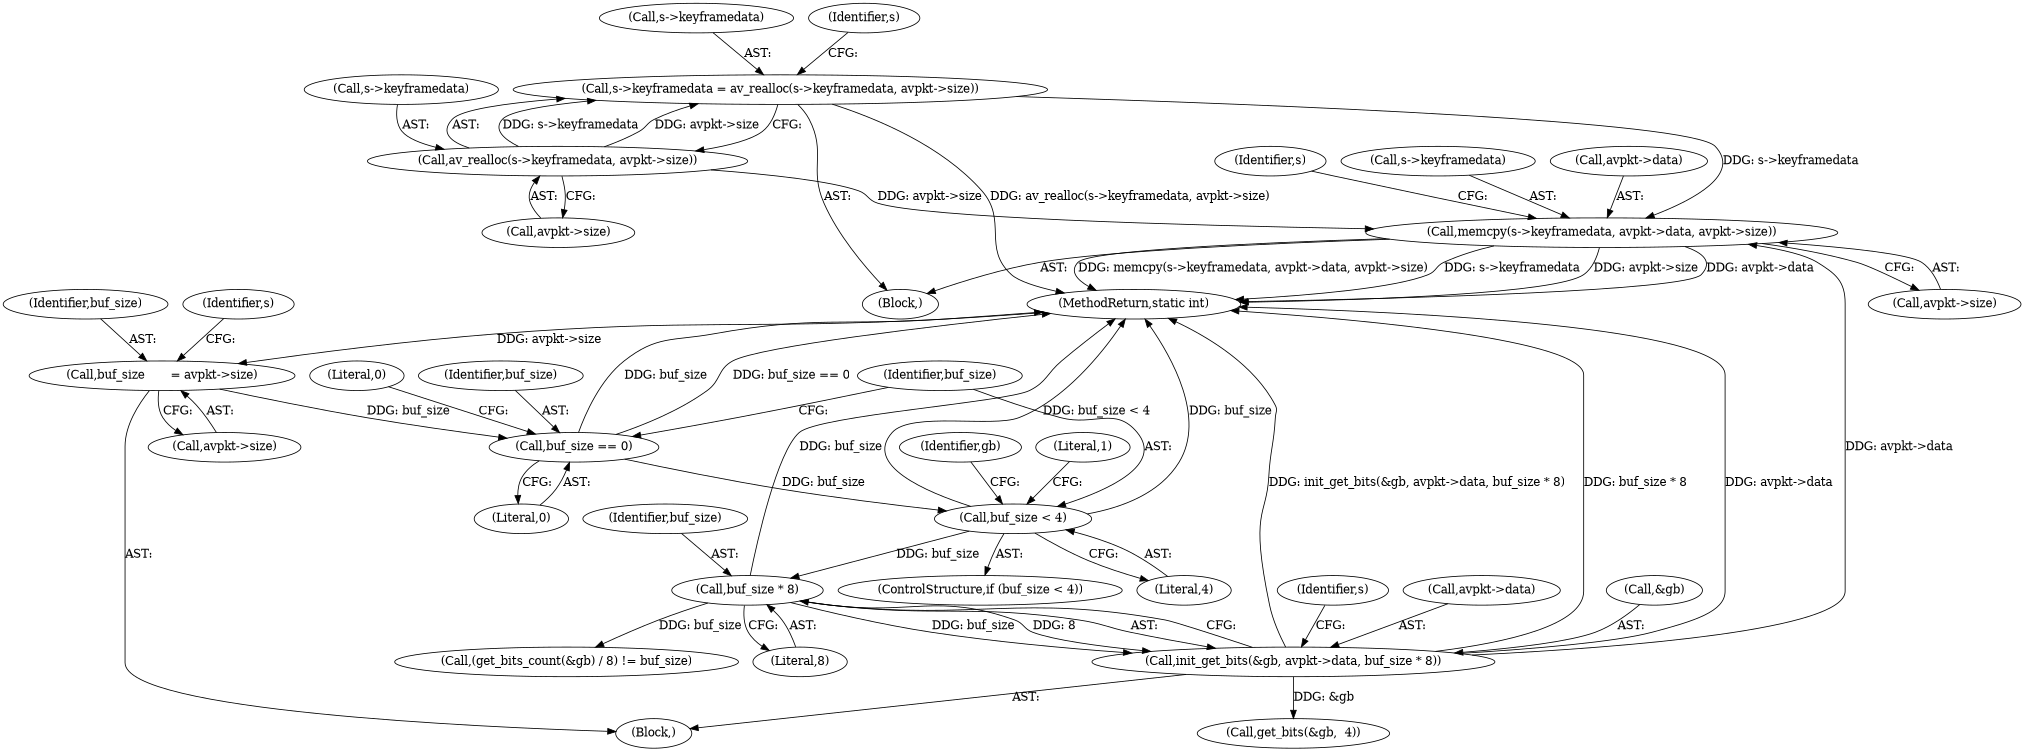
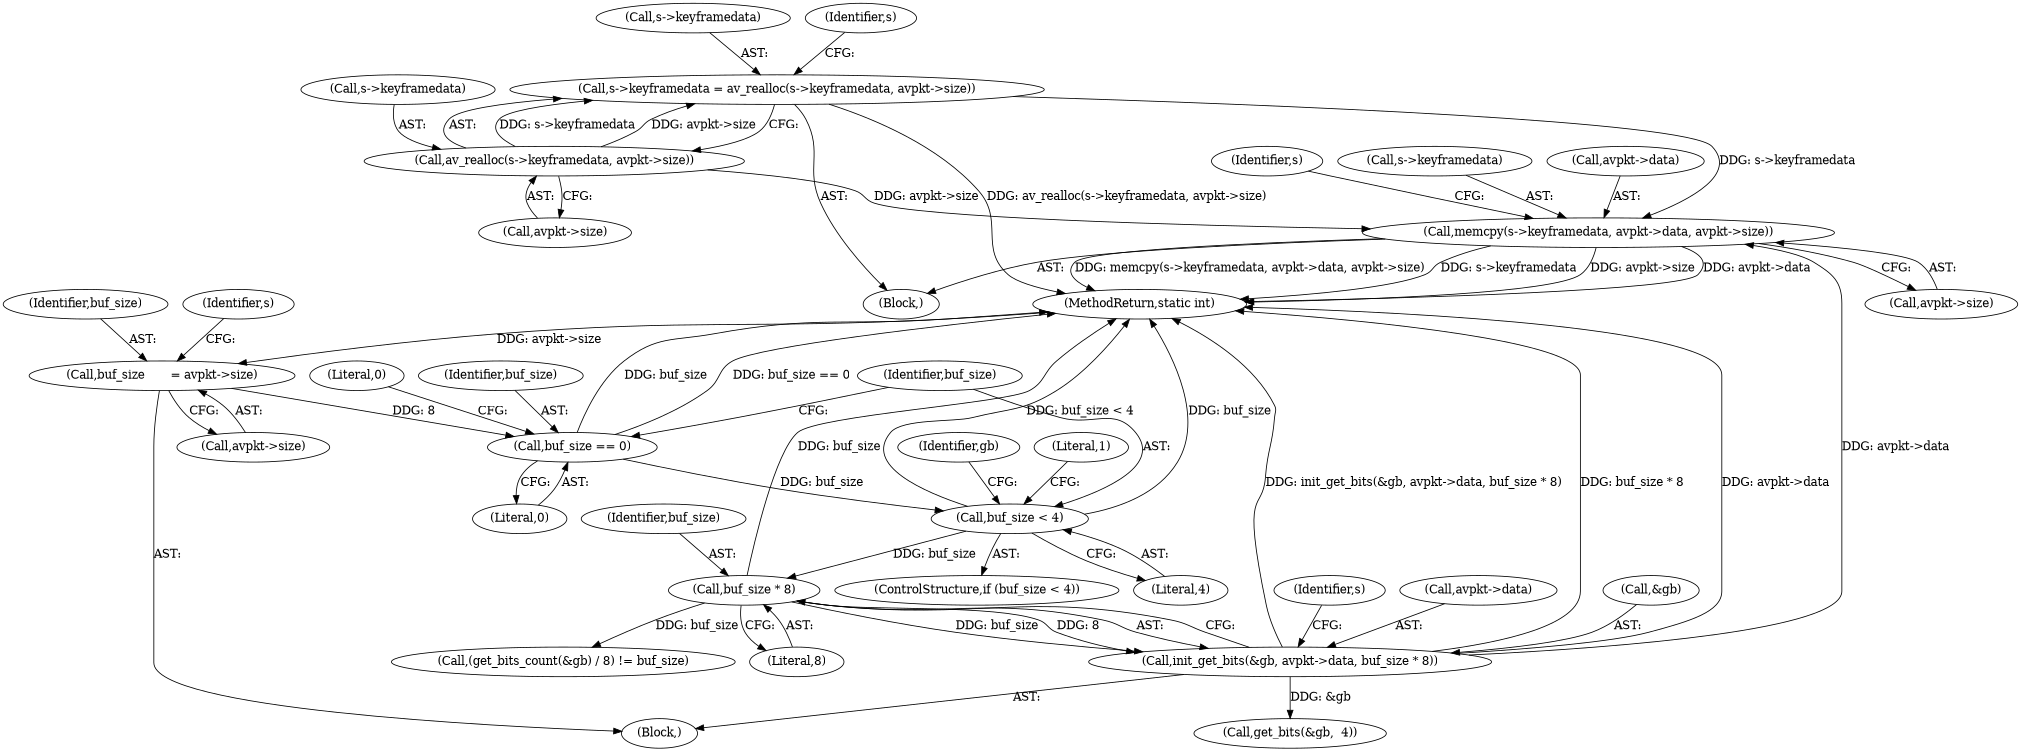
(408, 412) -> (414, 412)
